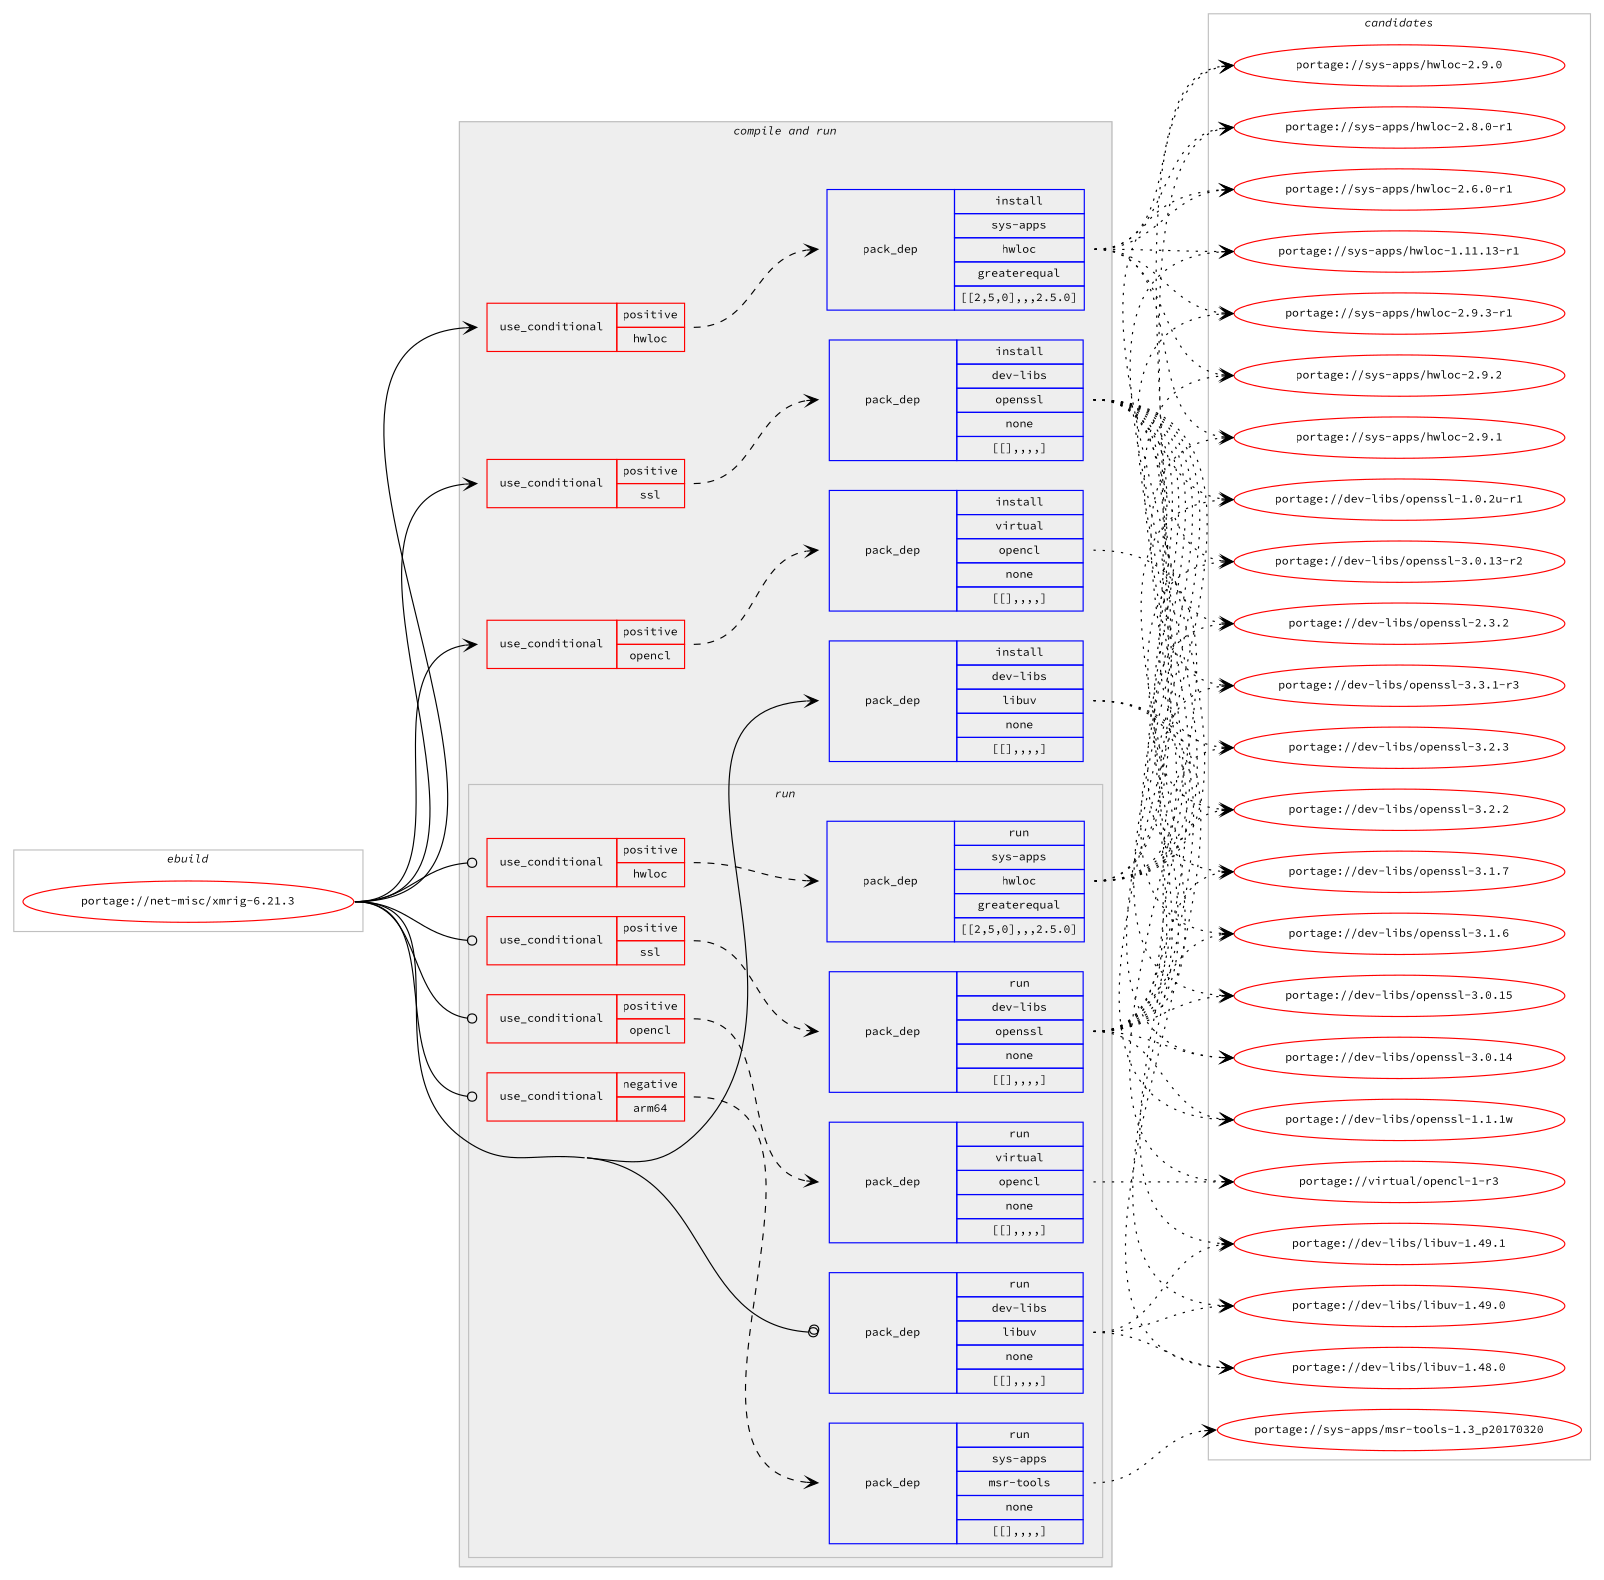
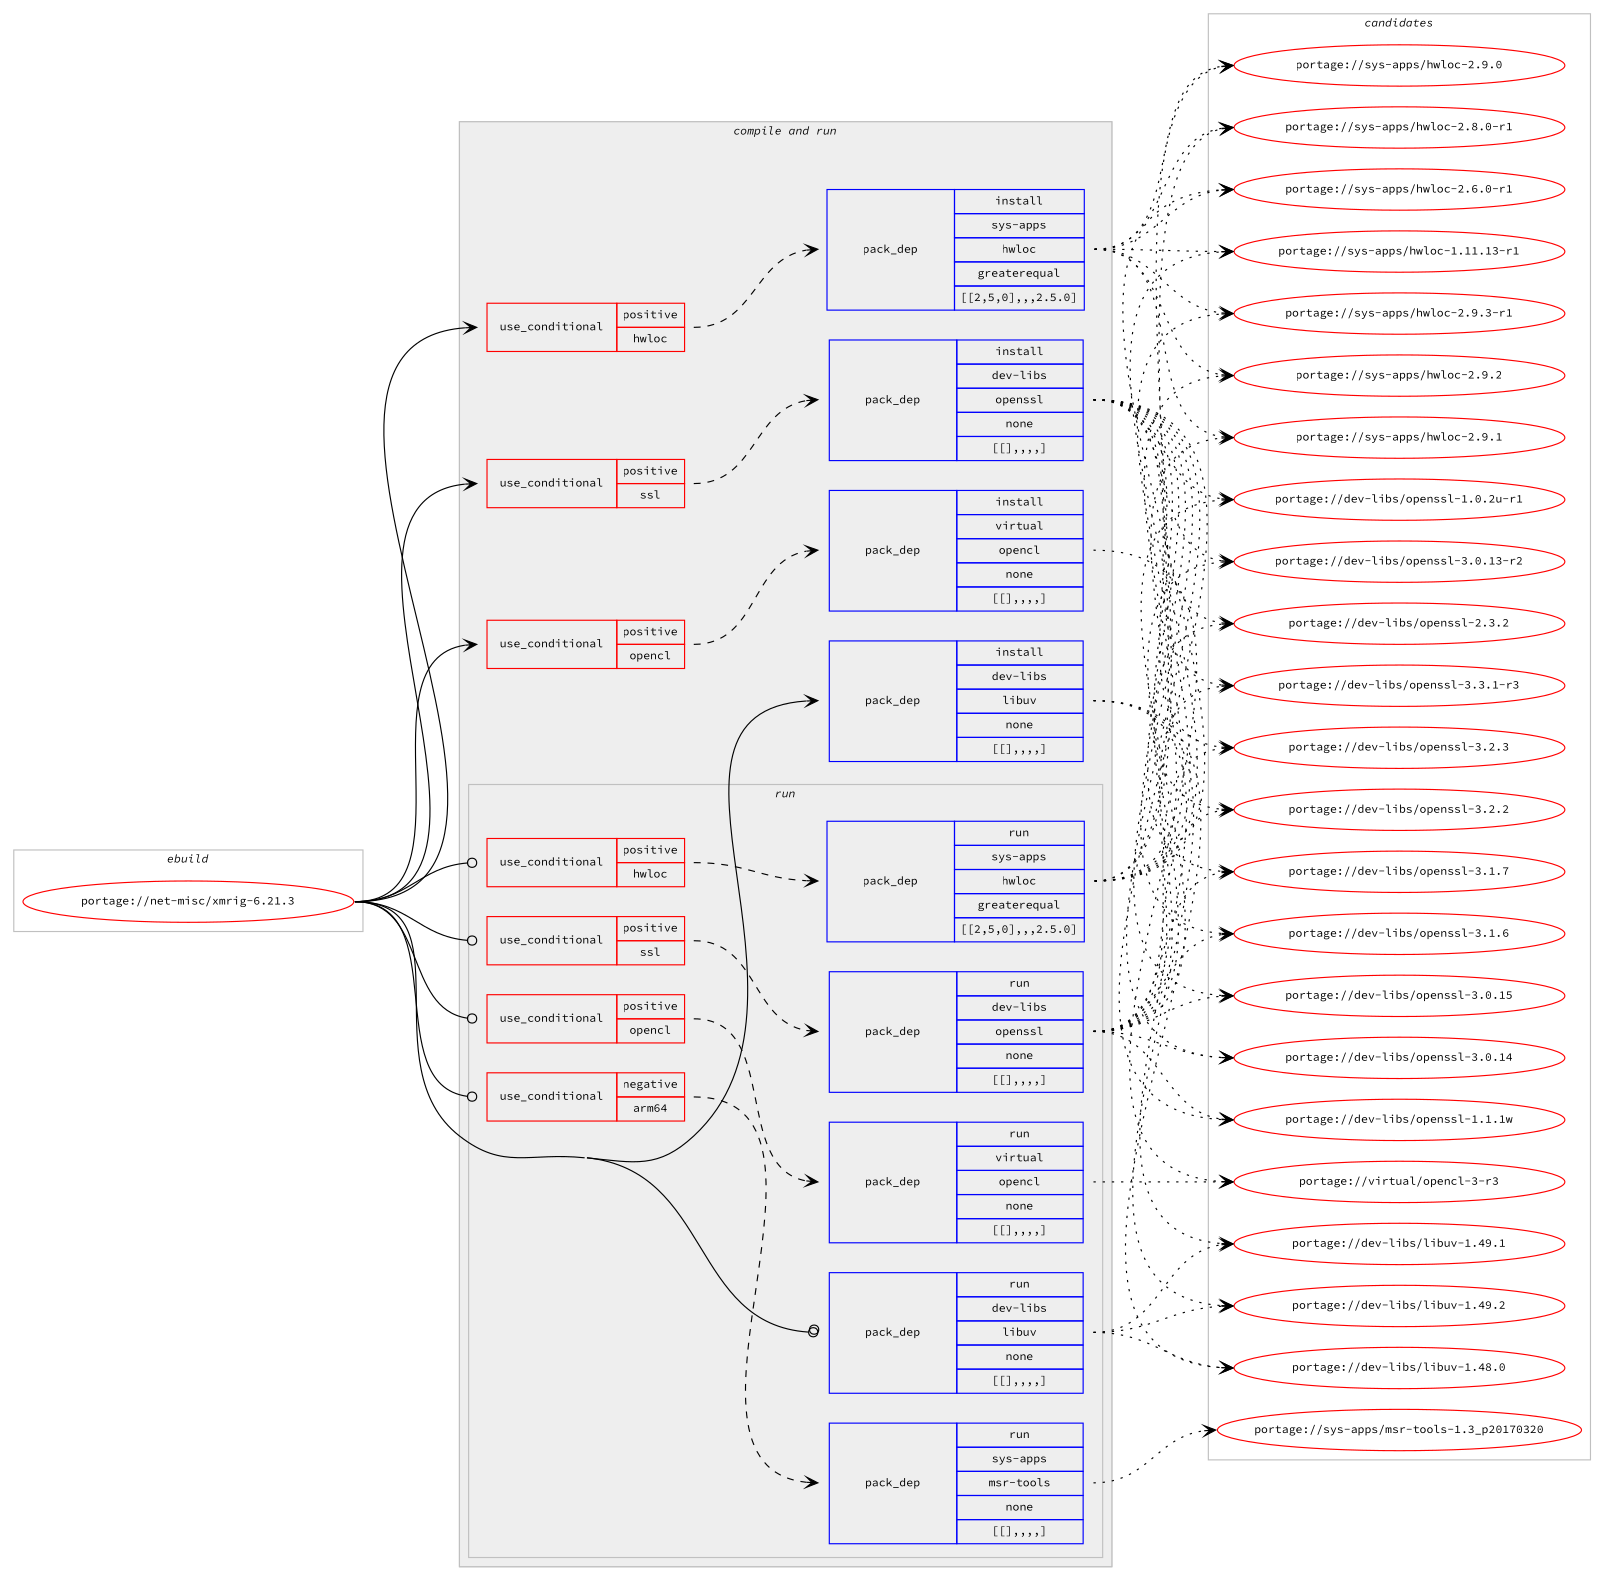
(1399, 1182) -> (1399, 1182)
(1399, 1306) -> (1399, 1306)
